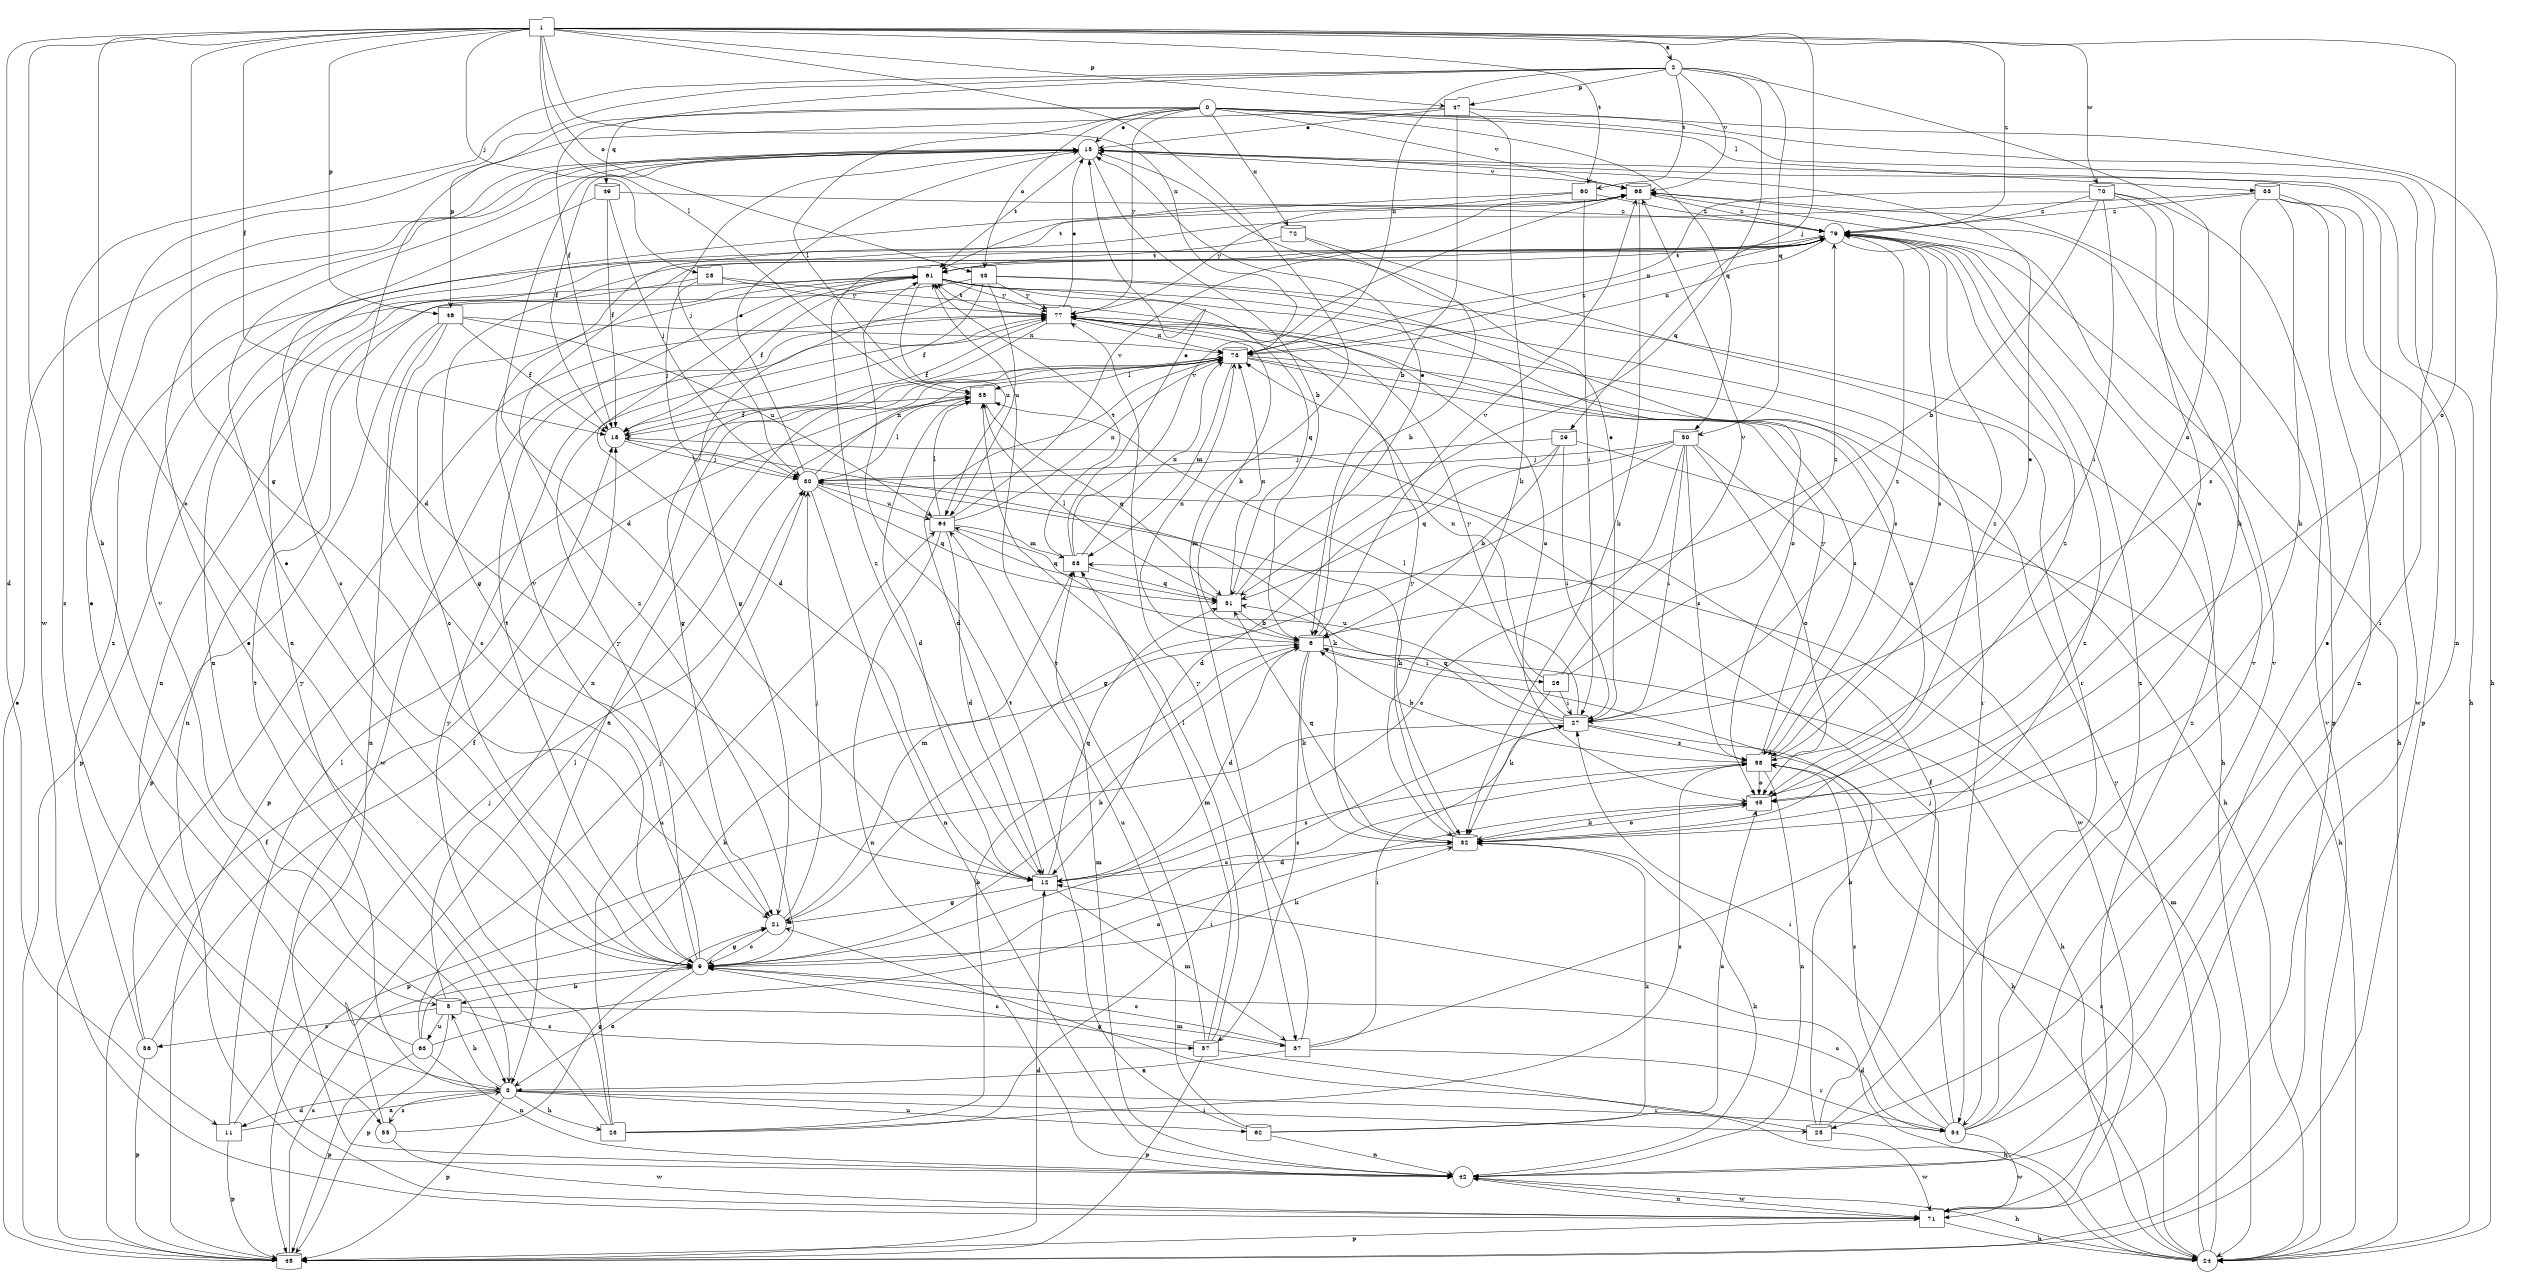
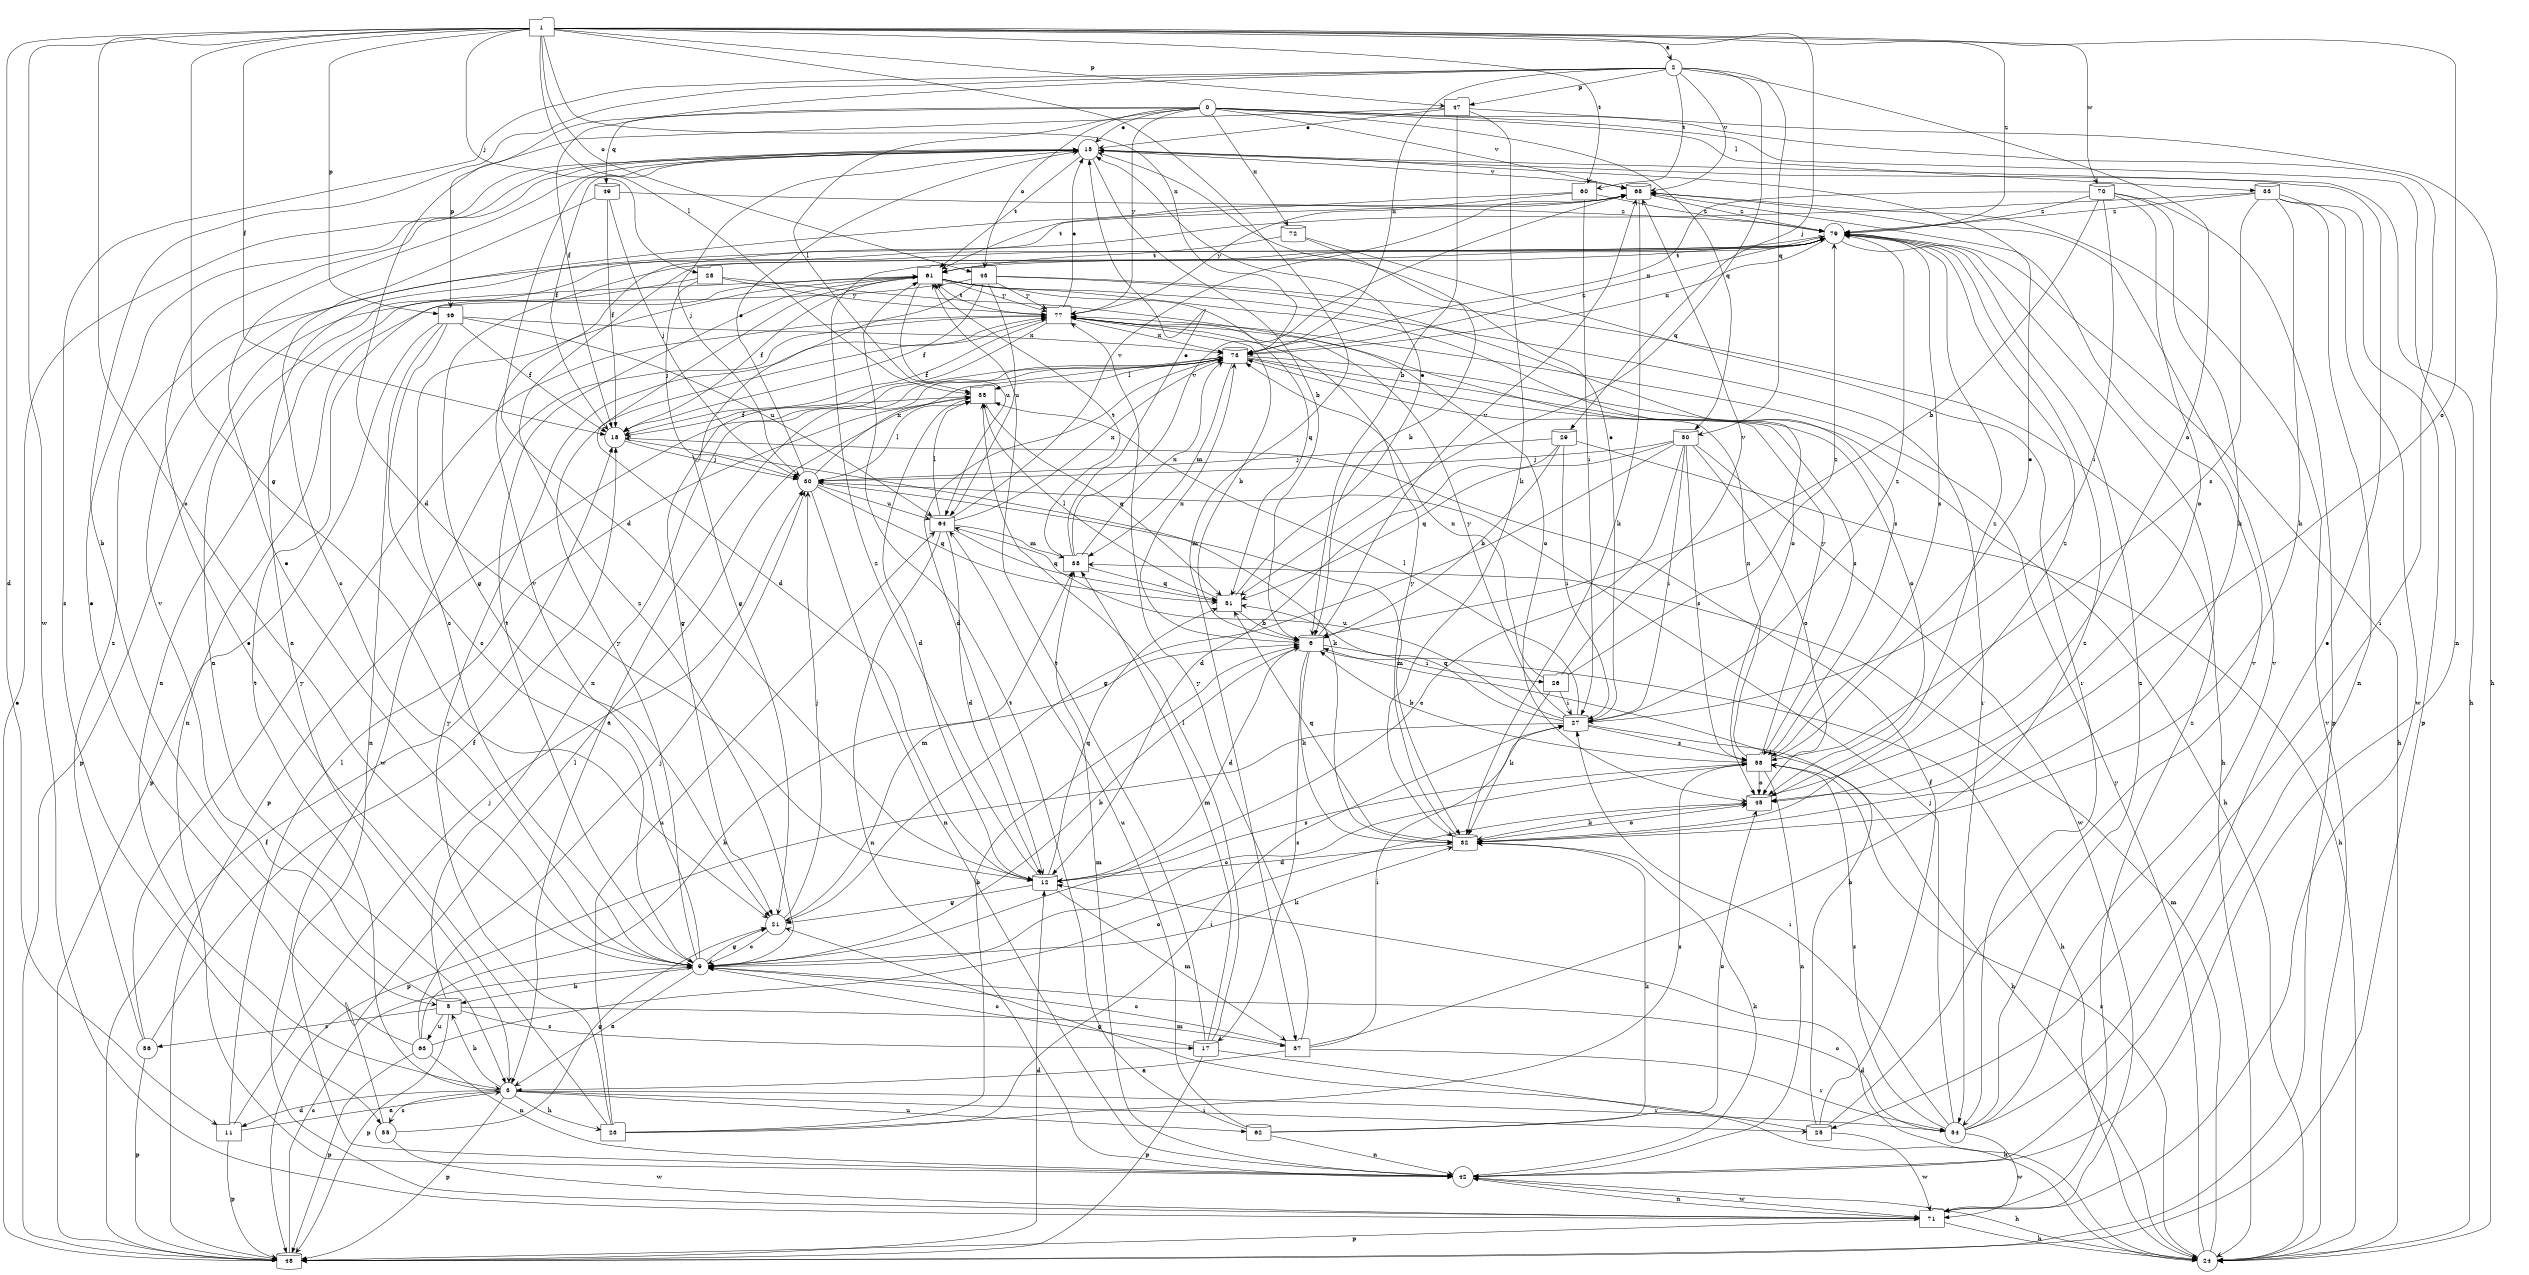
(1261, 485) -> (1691, 423)
(1400, 663) -> (1400, 663)
(1206, 1049) -> (1206, 1049)
